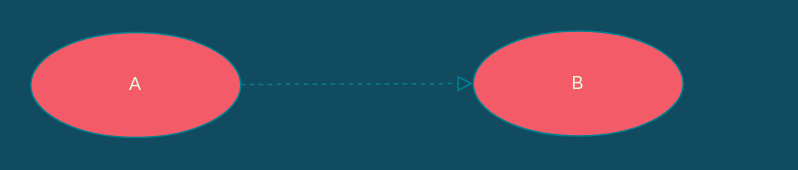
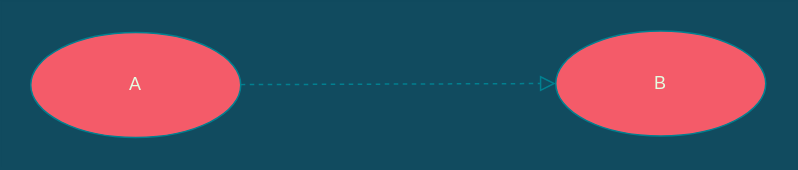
(578, 83) -> (661, 83)
